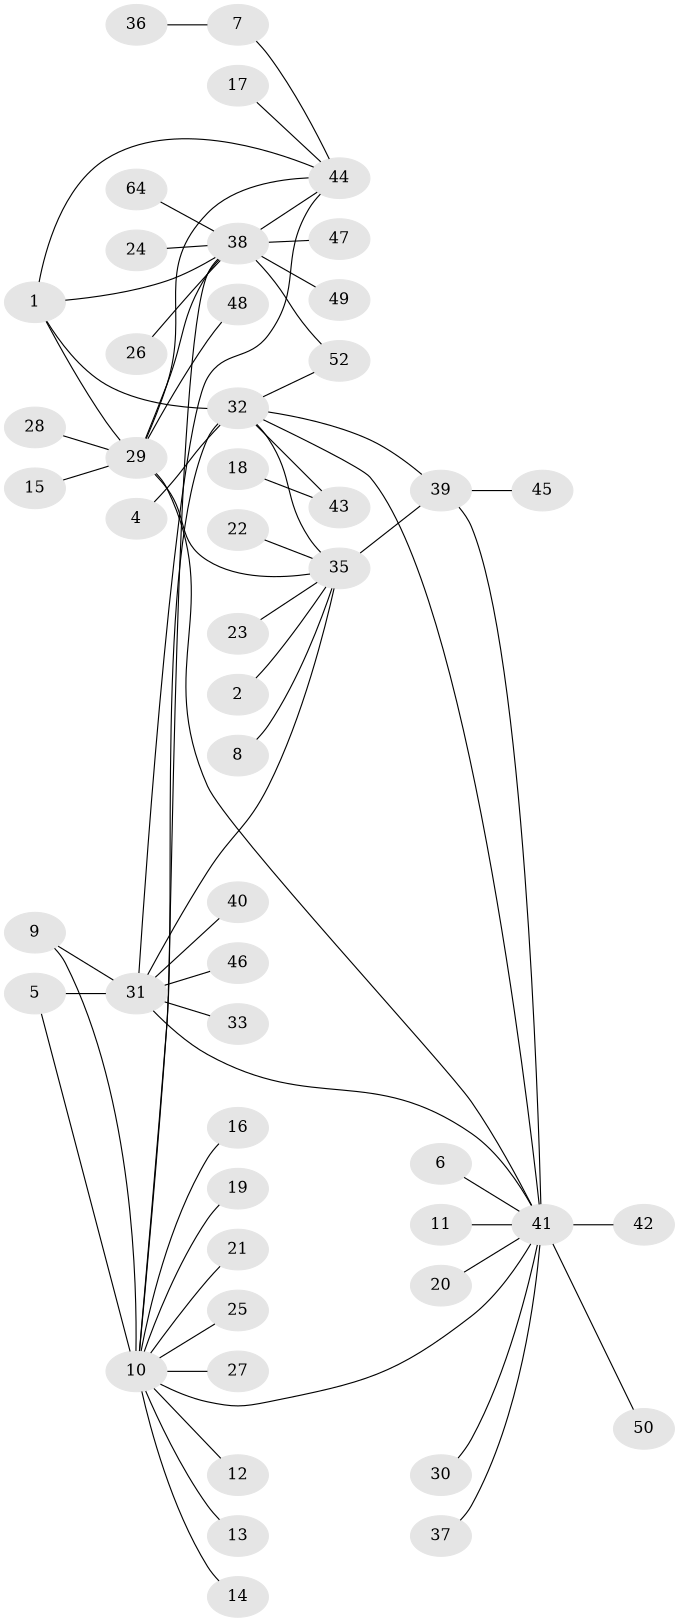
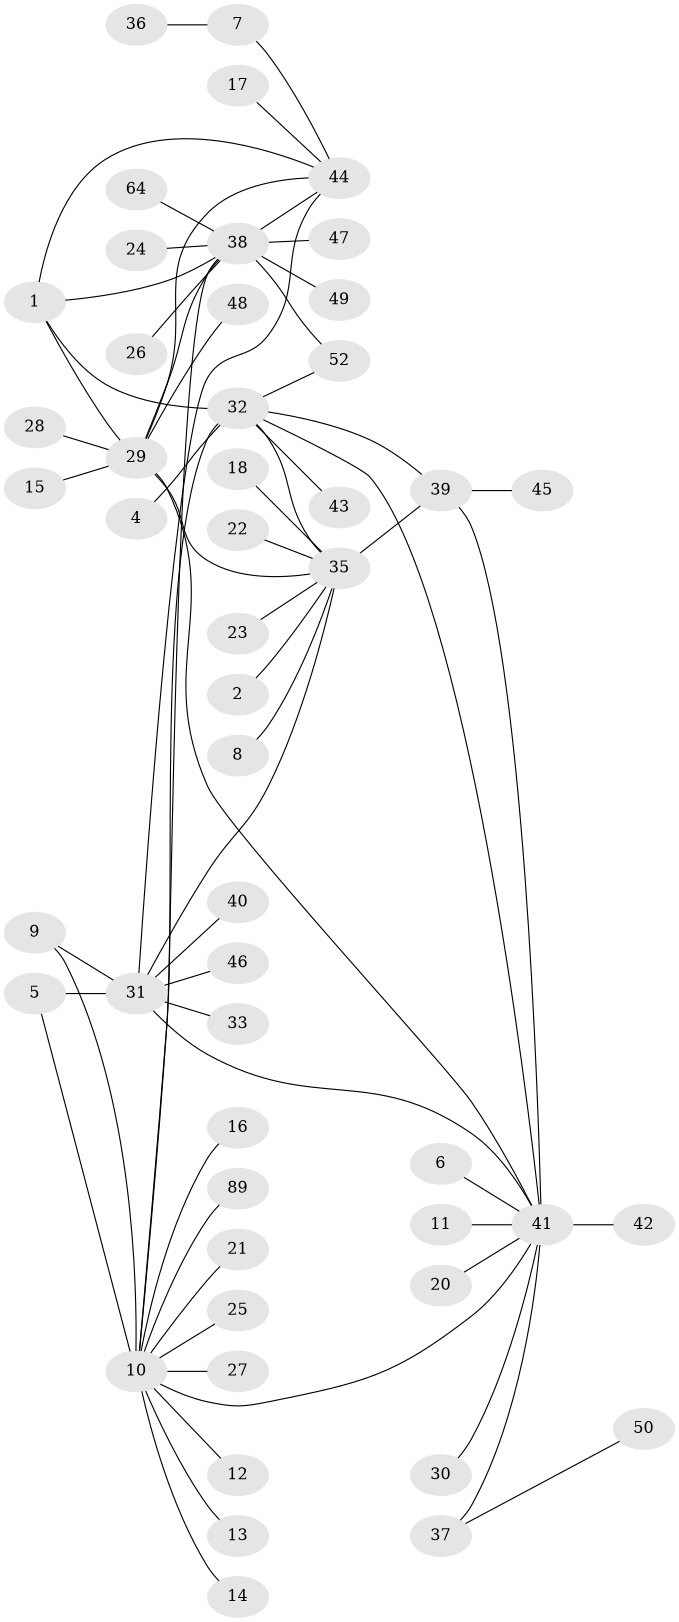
(280, 485) -> (289, 519)
(238, 1189) -> (238, 1189)
(593, 1327) -> (543, 1482)
